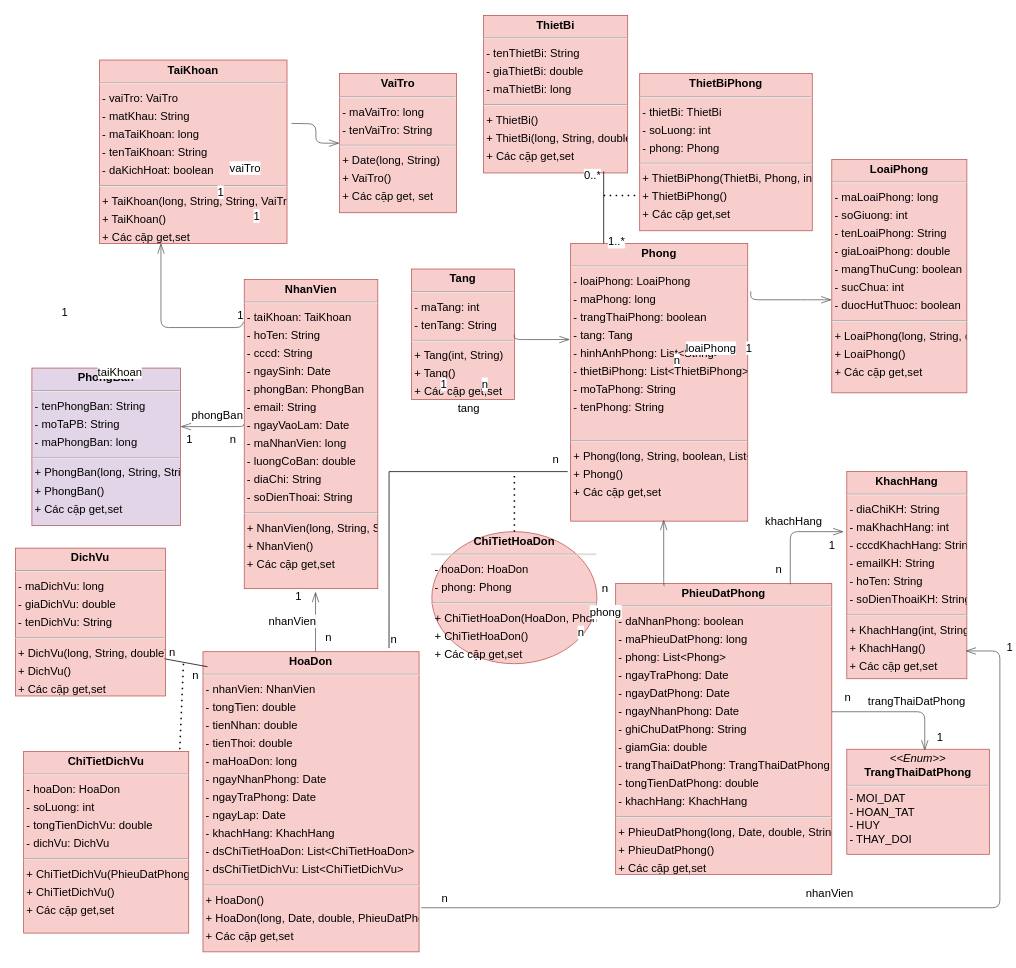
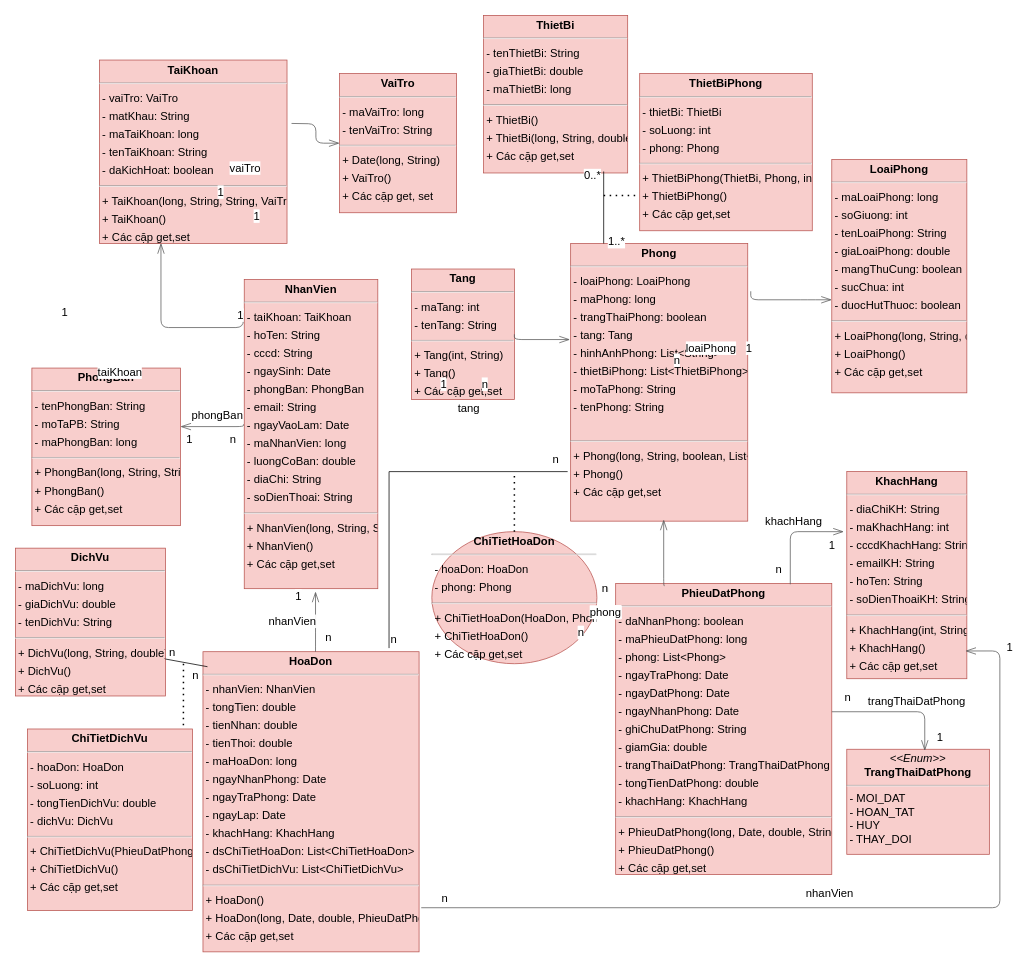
(106, 447) -> (106, 447)
(106, 842) -> (110, 819)
